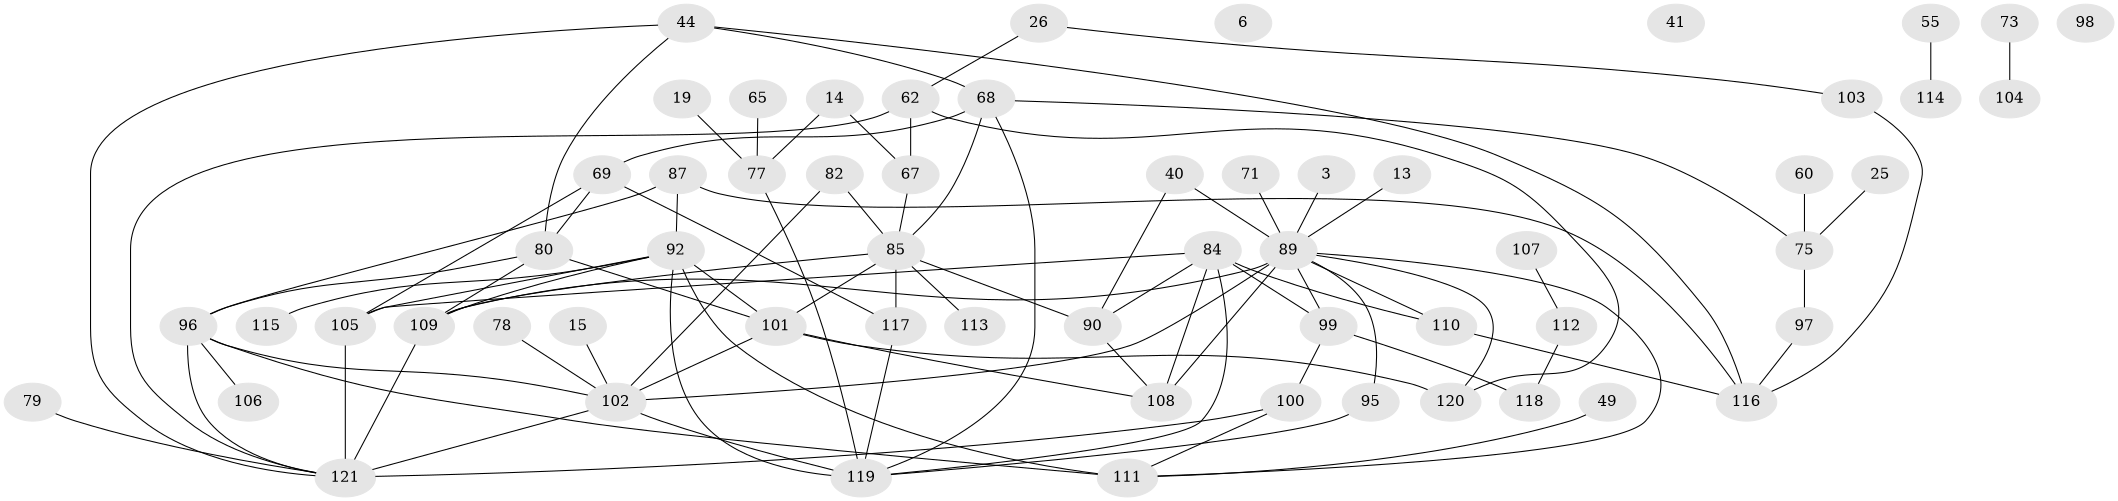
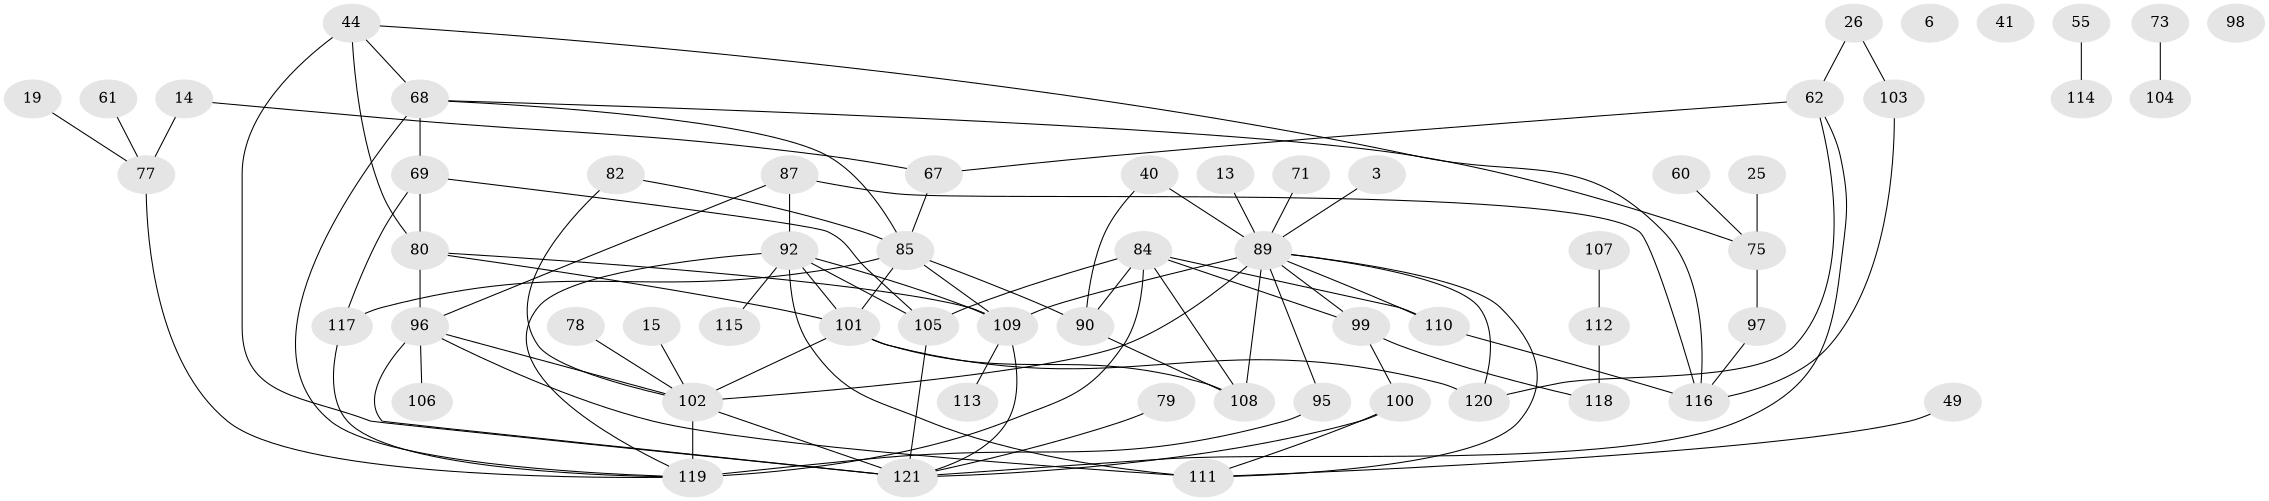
(758, 99) -> (108, 99)
(935, 288) -> (992, 356)
